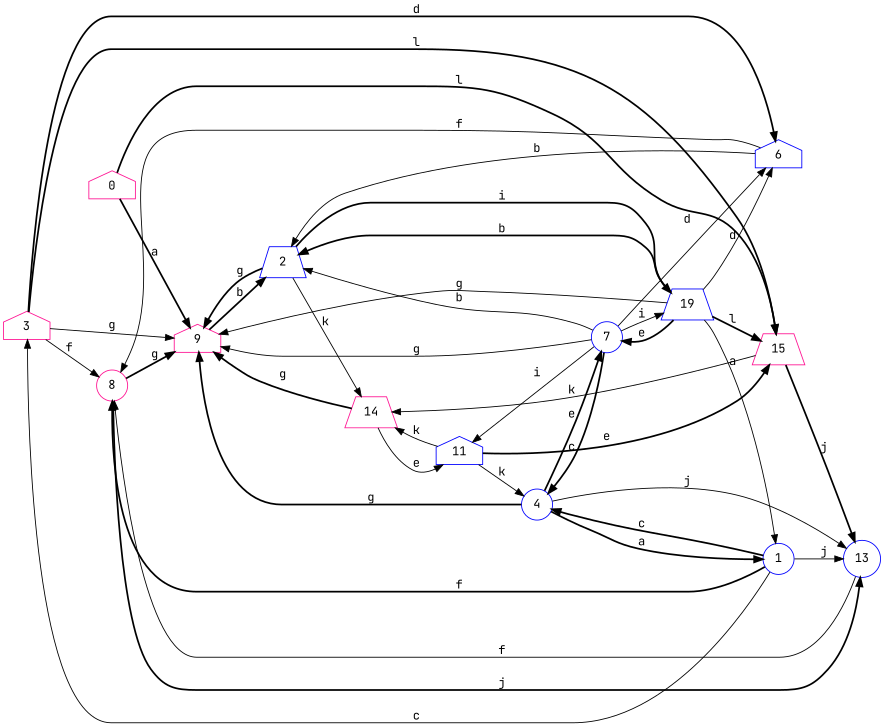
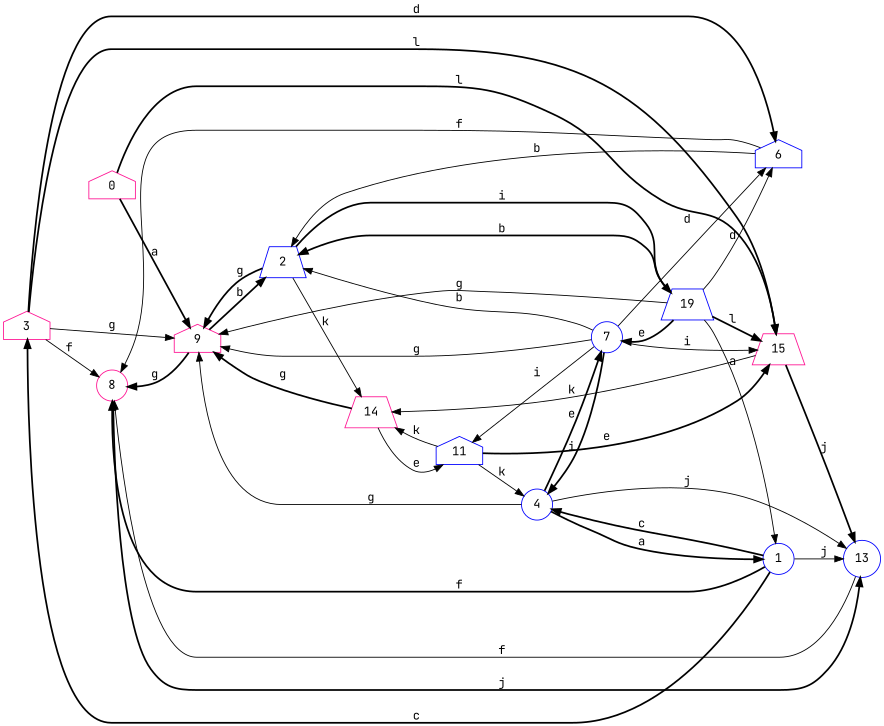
(638, 323) -> (685, 349)
(146, 367) -> (167, 376)
(572, 447) -> (572, 447)
(312, 505) -> (312, 505)
(271, 723) -> (271, 723)
